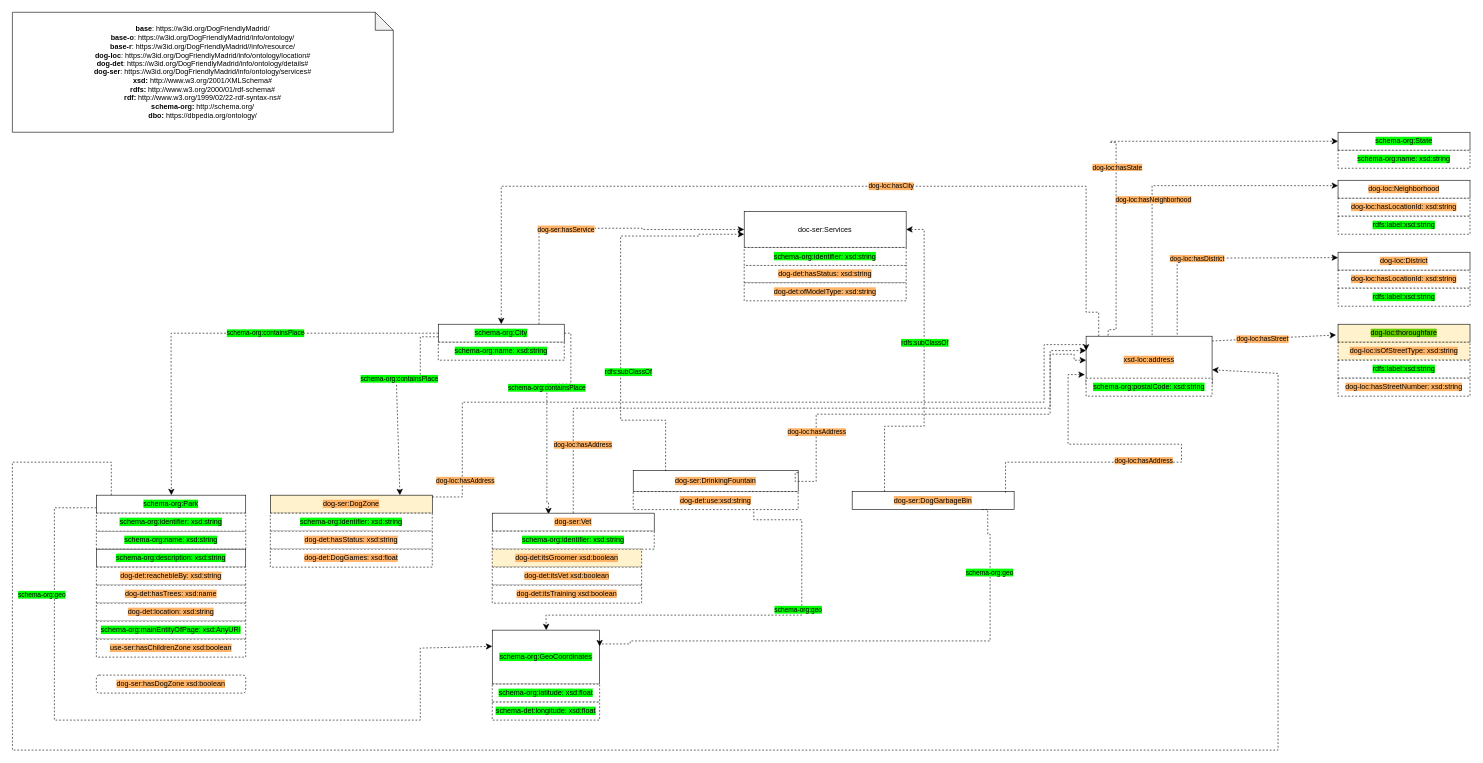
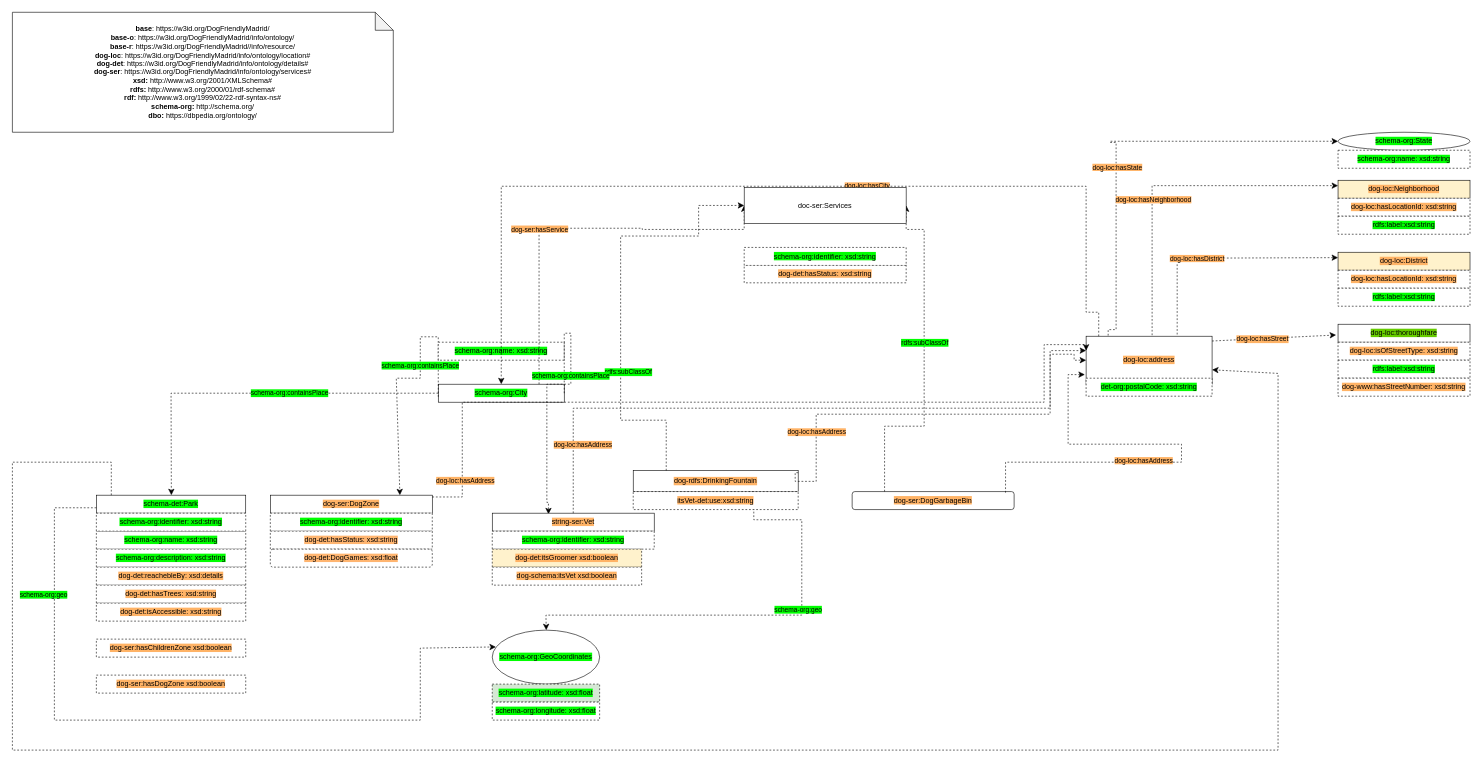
(1404, 141) -> (1404, 141)
(1404, 189) -> (1404, 189)
(825, 230) -> (825, 206)
(1404, 261) -> (1404, 261)
(825, 292) -> none
(501, 333) -> (501, 393)
(1404, 333) -> (1404, 333)
(1404, 351) -> (1404, 351)
(1149, 360) -> (1149, 360)
(1149, 387) -> (1149, 387)
(1404, 387) -> (1404, 387)
(716, 482) -> (716, 482)
(716, 501) -> (716, 501)
(933, 501) -> (933, 501)
(171, 504) -> (171, 504)
(351, 504) -> (351, 504)
(573, 522) -> (573, 522)
(171, 558) -> (171, 558)
(351, 558) -> (351, 558)
(990, 572) -> none
(171, 576) -> (171, 576)
(567, 576) -> (567, 576)
(171, 594) -> (171, 594)
(567, 594) -> none
(171, 612) -> (171, 612)
(171, 630) -> none
(171, 648) -> (171, 648)
(546, 657) -> (546, 657)
(171, 684) -> (171, 684)
(546, 693) -> (546, 693)
(546, 711) -> (546, 711)
